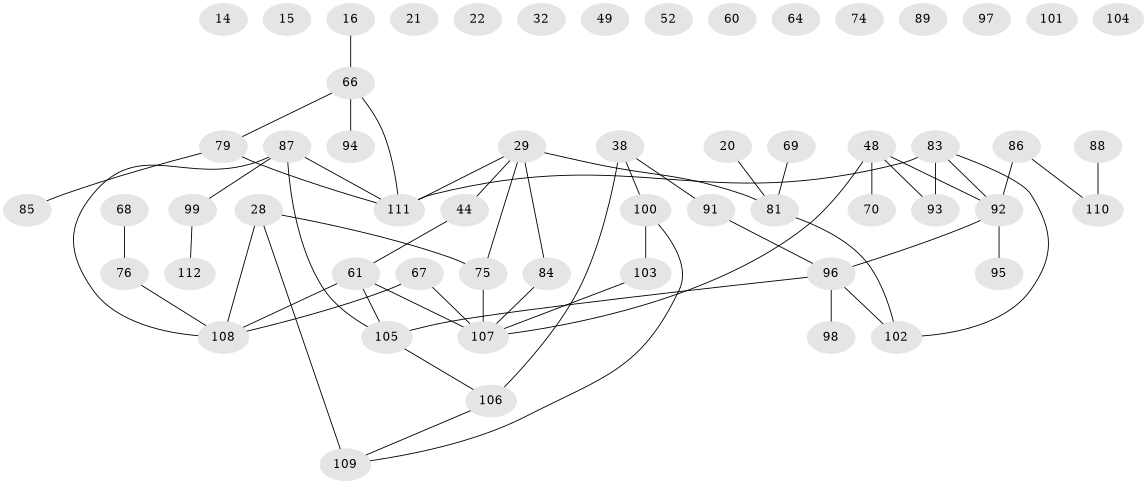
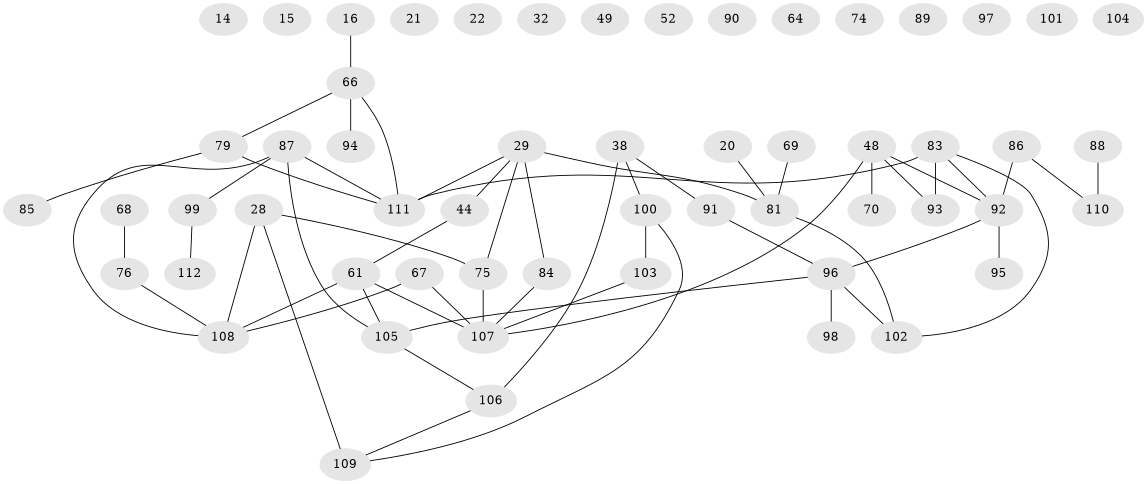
(732, 19) -> (732, 19)
